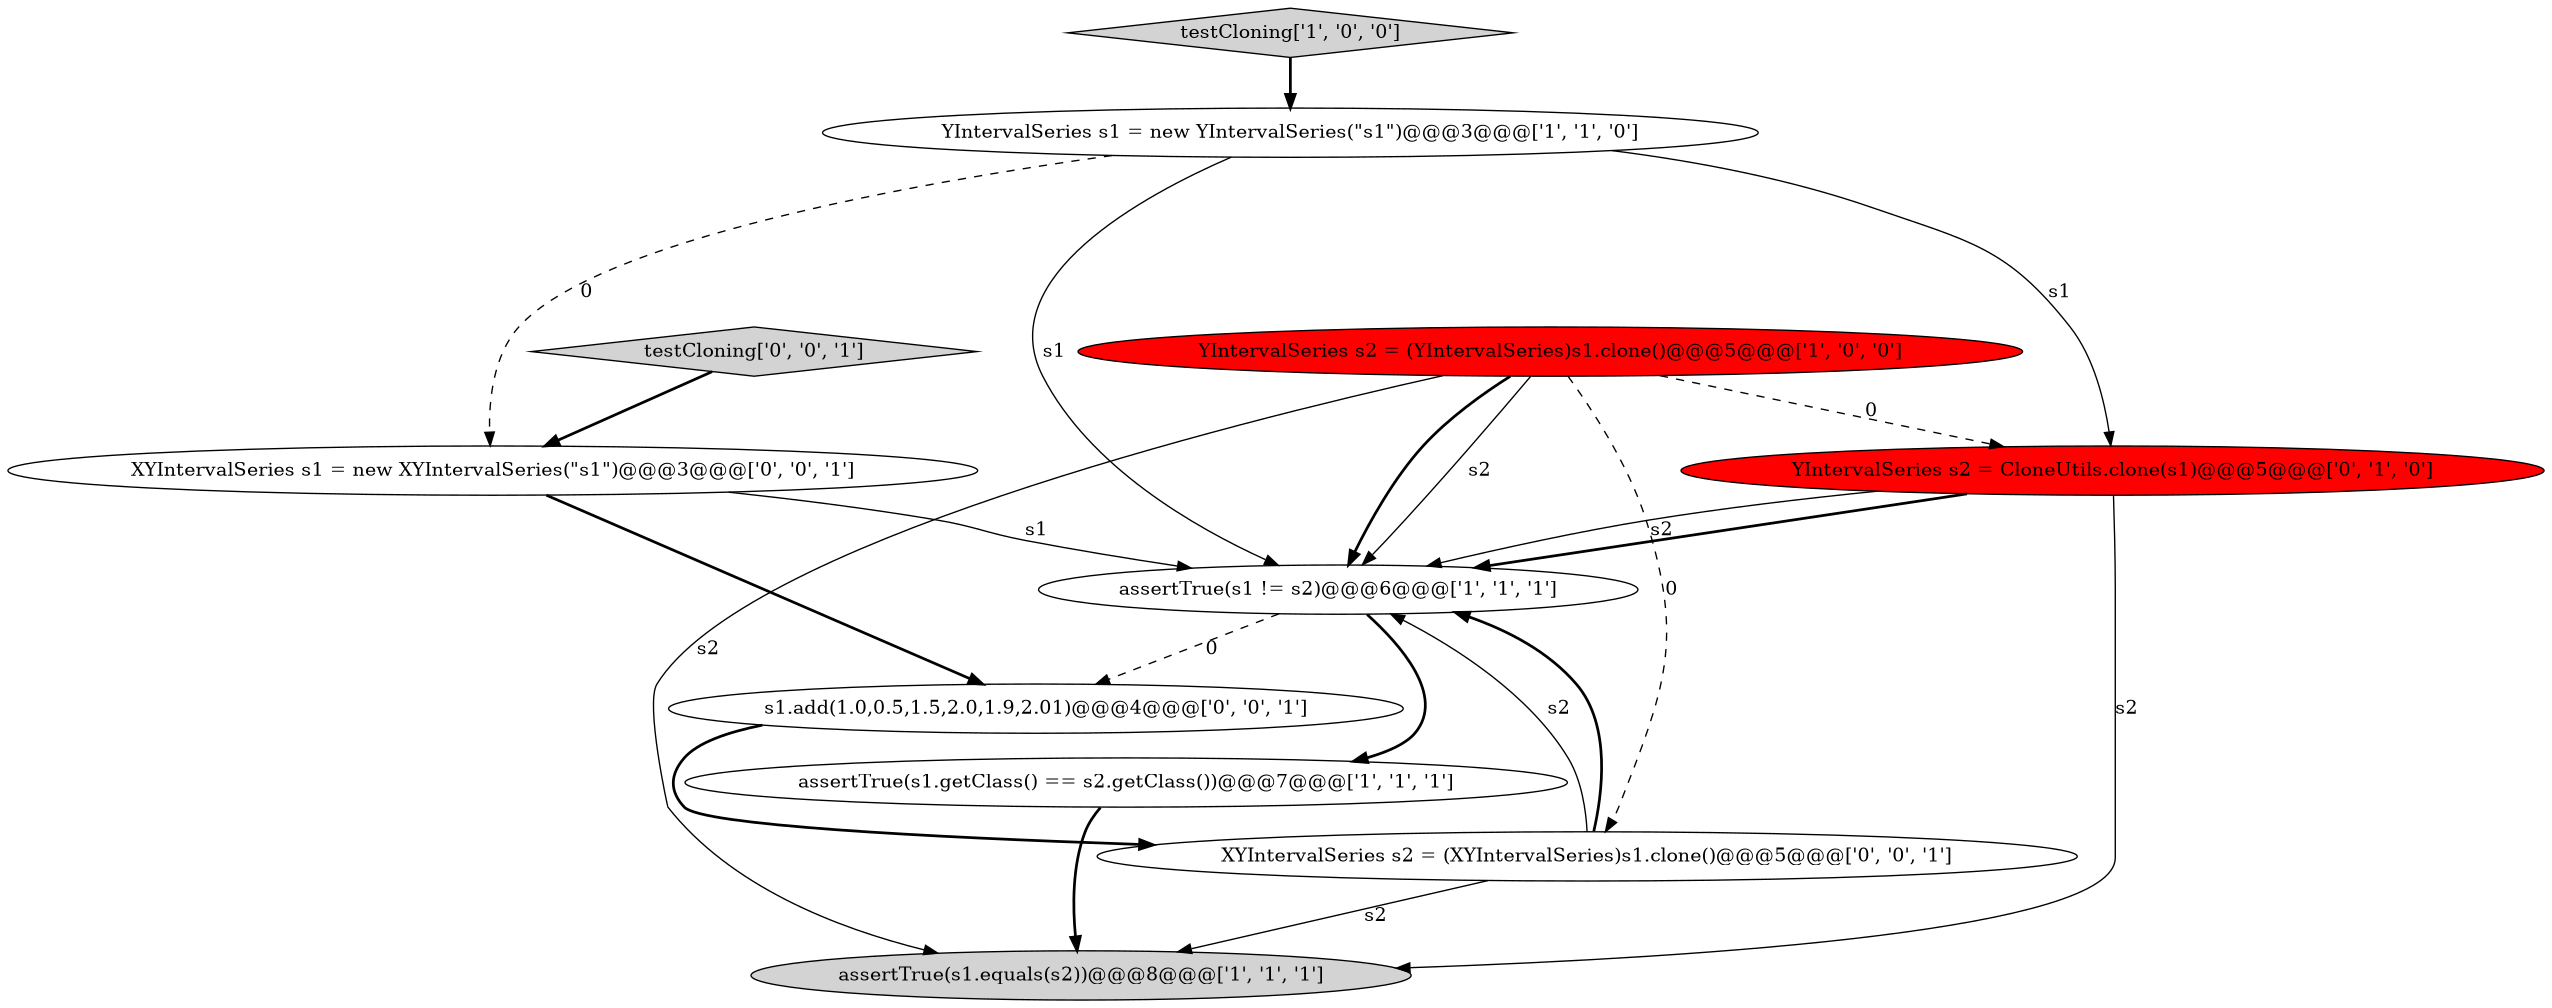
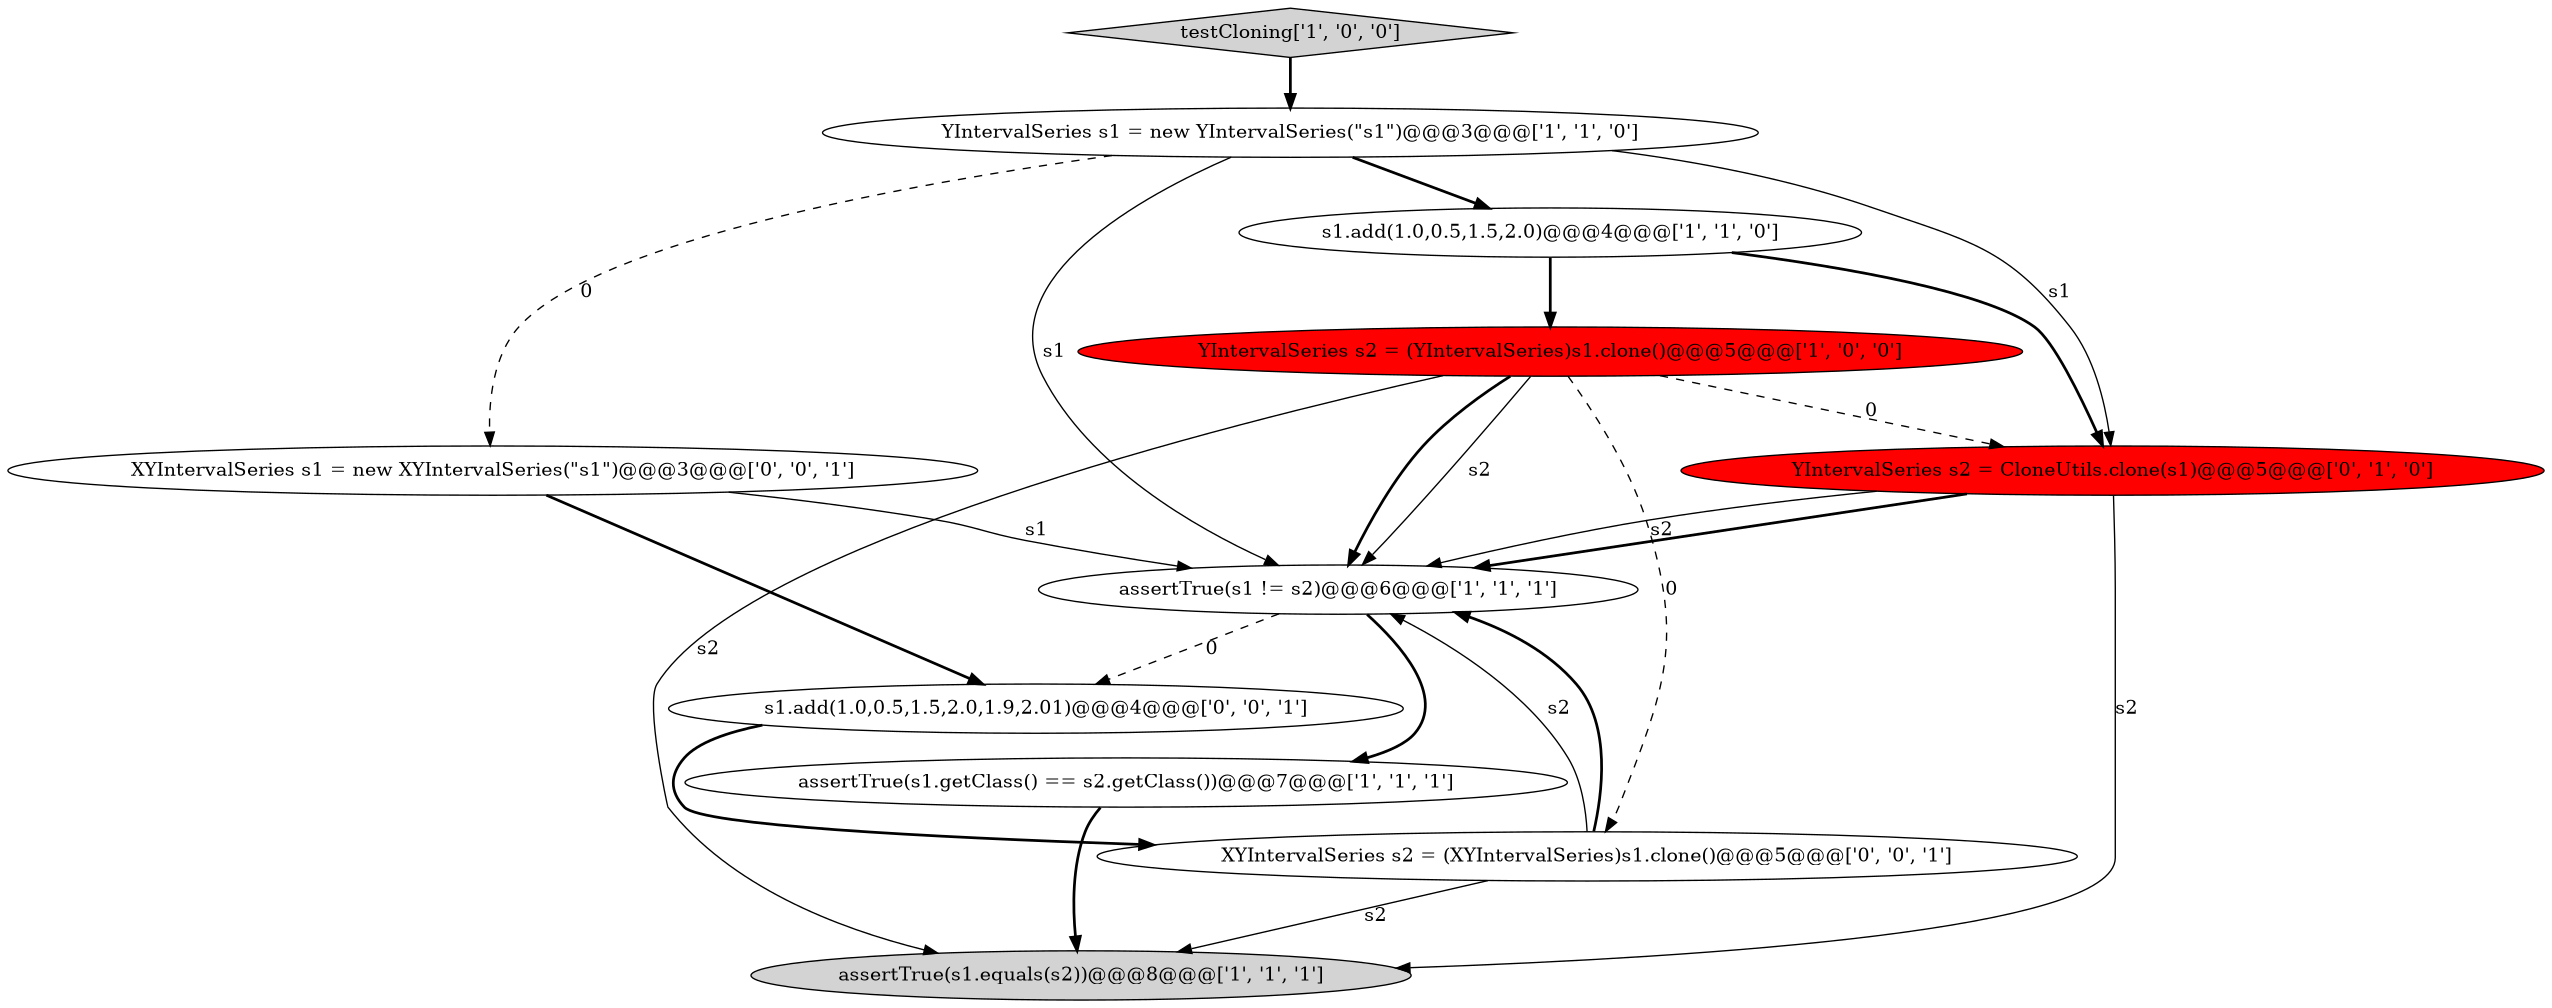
none -> (1550, 233)
(754, 352) -> none
